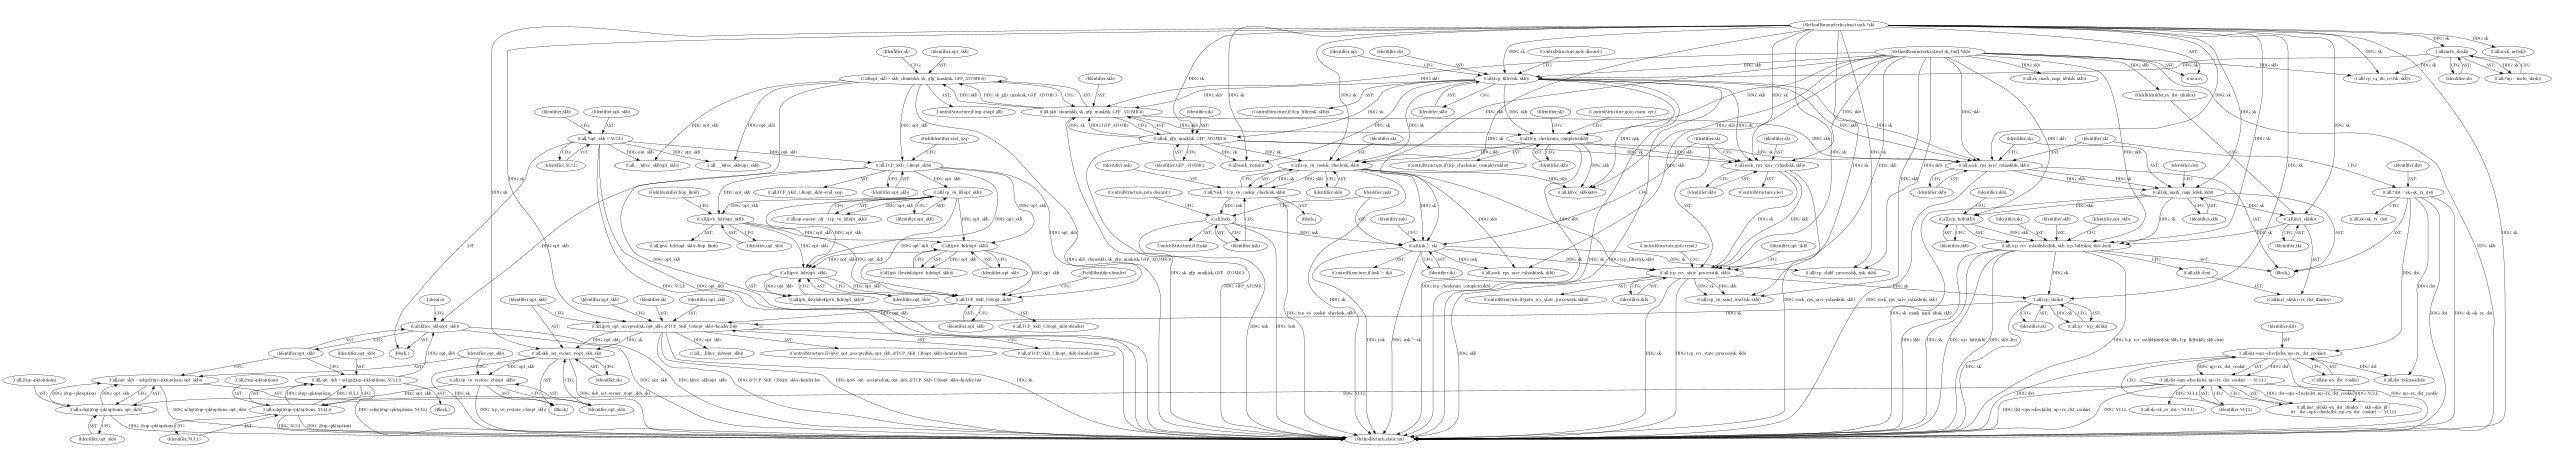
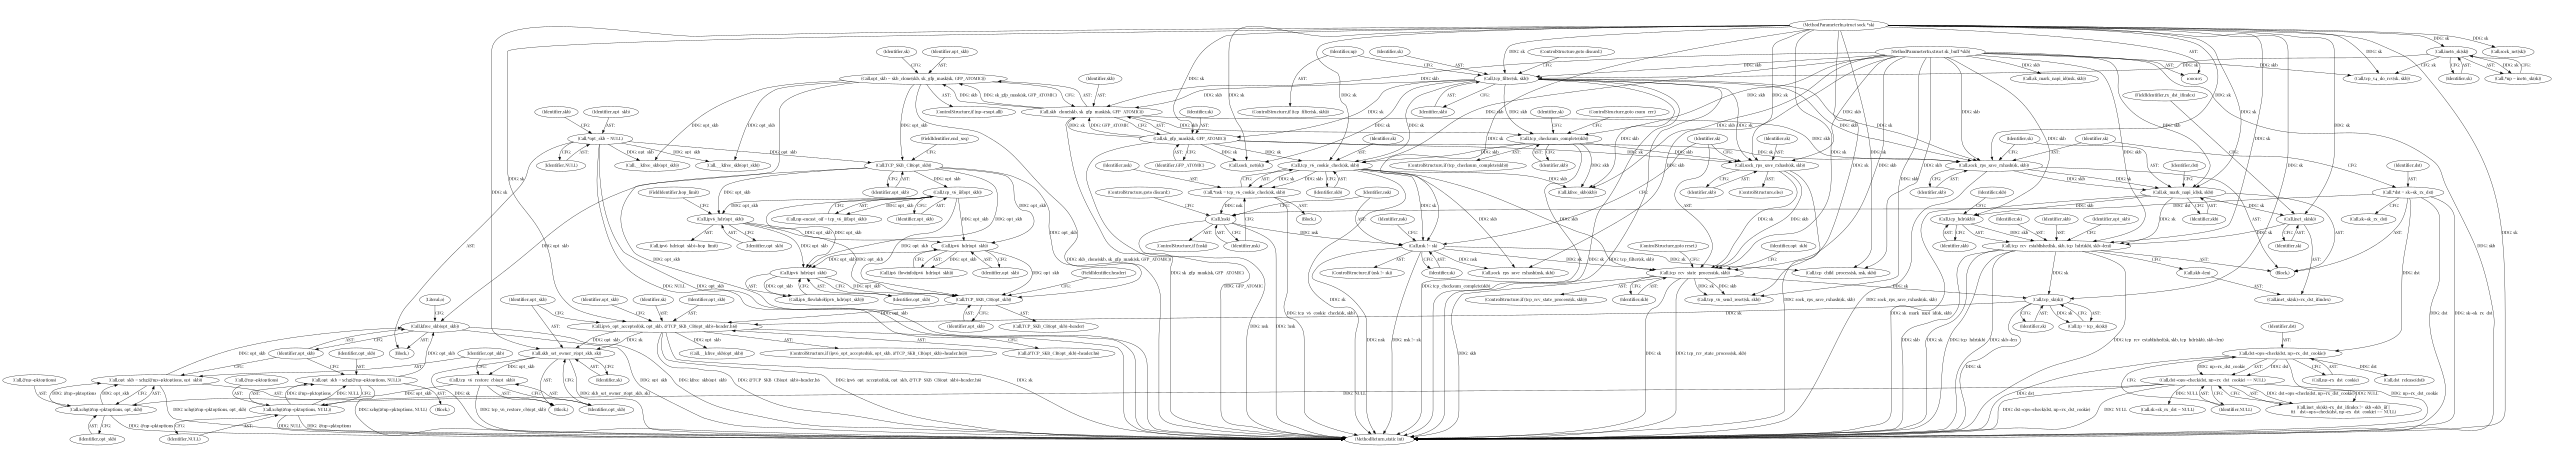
(2106, 60) -> (2118, 87)
(2428, 65) -> (2428, 65)
(1396, 85) -> (1299, 72)
(1630, 139) -> (1630, 139)
(805, 193) -> none
(2418, 283) -> (1804, 209)
(1536, 300) -> (1536, 300)
none -> (280, 340)
